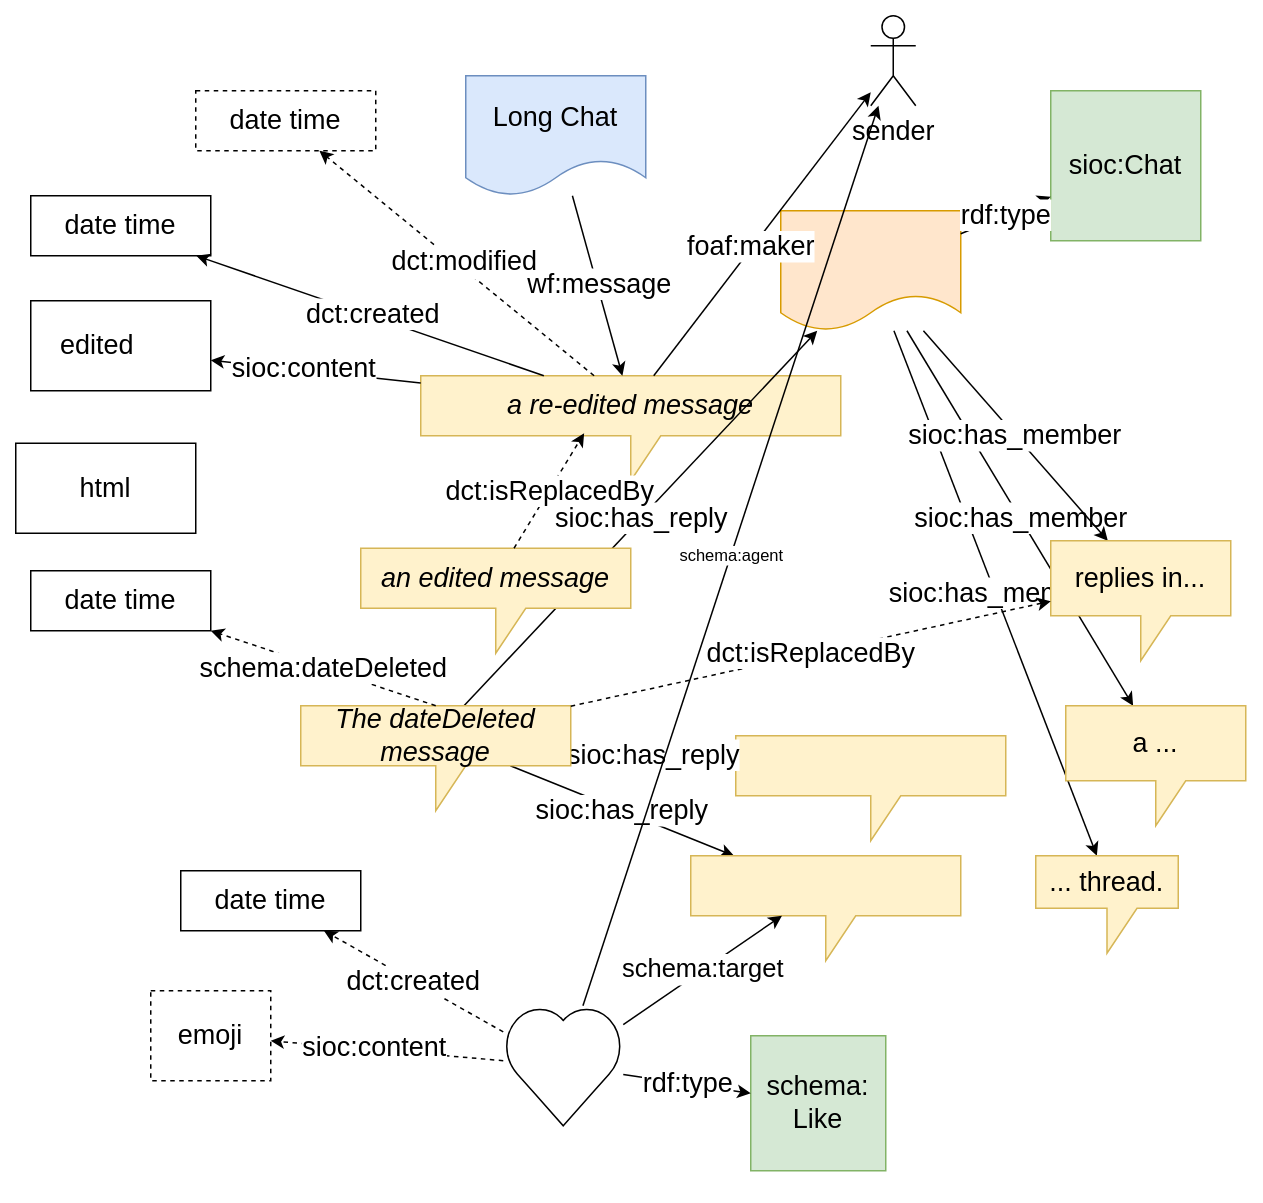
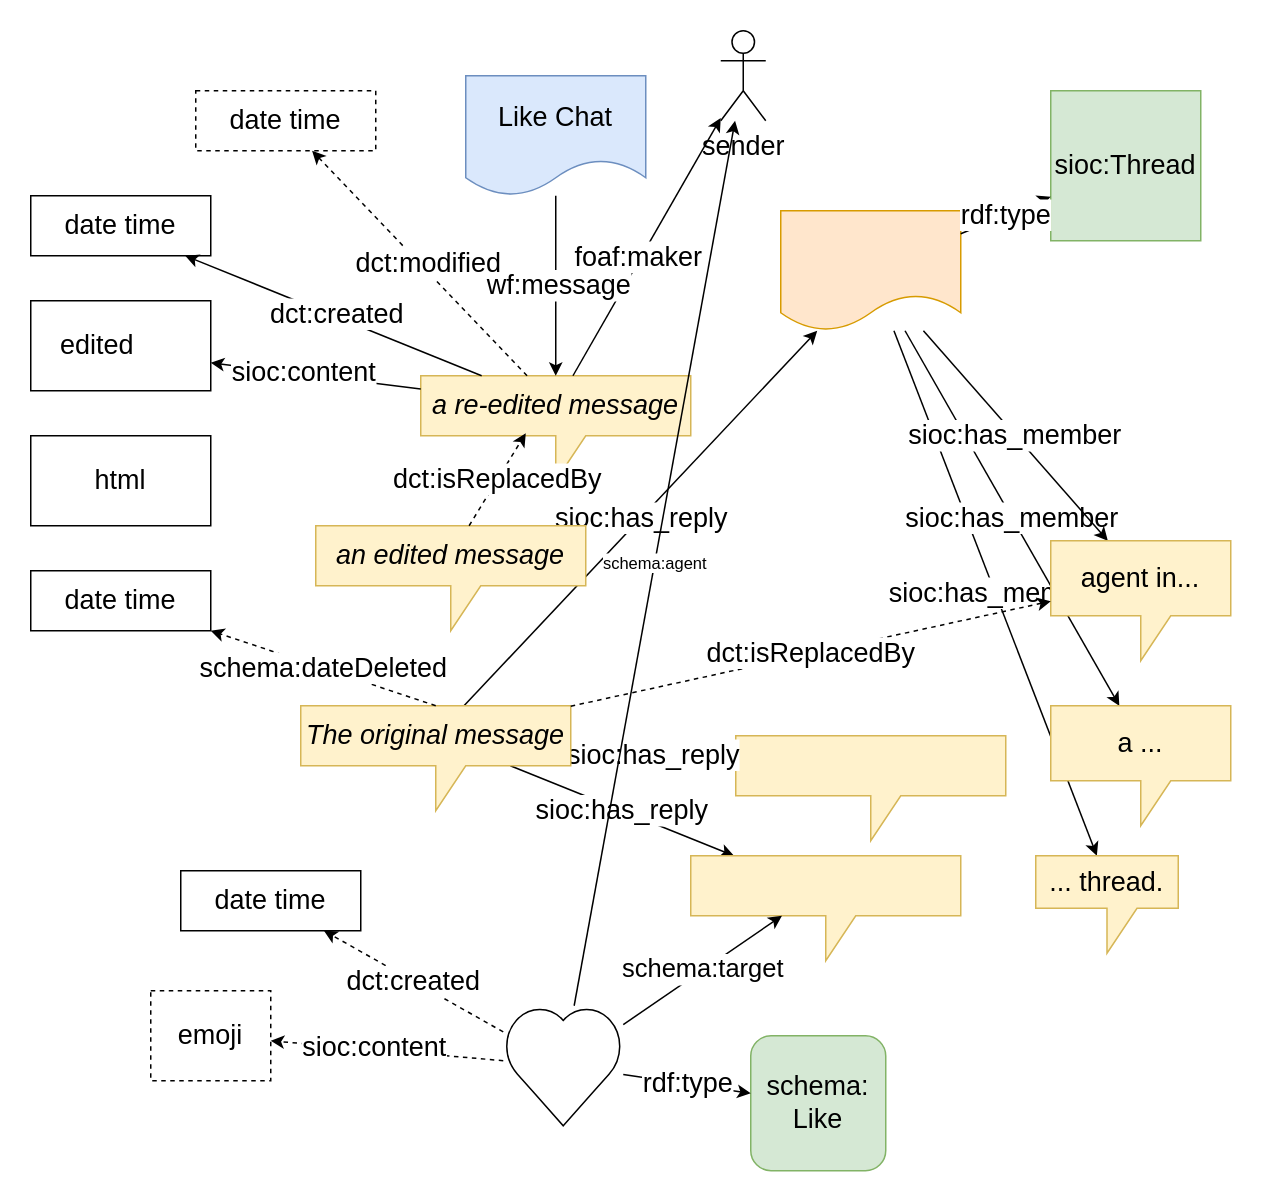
(893, 61) -> (743, 76)
(556, 118) -> (556, 118)
(1126, 166) -> (1126, 166)
(631, 428) -> (556, 428)
(106, 488) -> (121, 481)
(1141, 578) -> (1141, 578)
(496, 601) -> (451, 578)
(436, 736) -> (436, 736)
(1156, 766) -> (1141, 766)
(818, 1103) -> (818, 1103)
